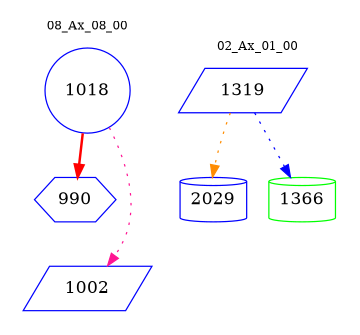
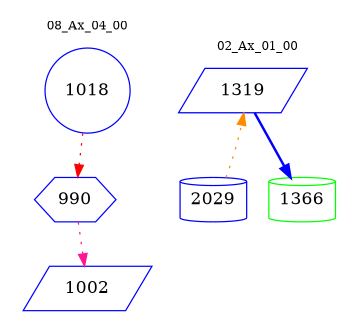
(88, 27) -> (88, 27)
(222, 139) -> (235, 152)
(270, 140) -> (270, 140)
(81, 149) -> (81, 149)
(130, 191) -> (81, 238)
